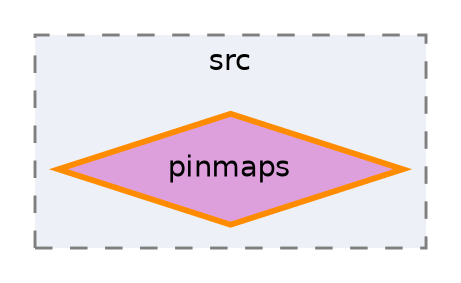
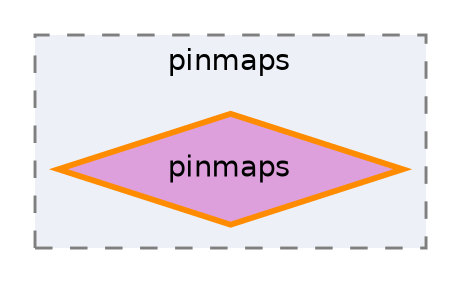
(231, 63) -> (231, 63)
